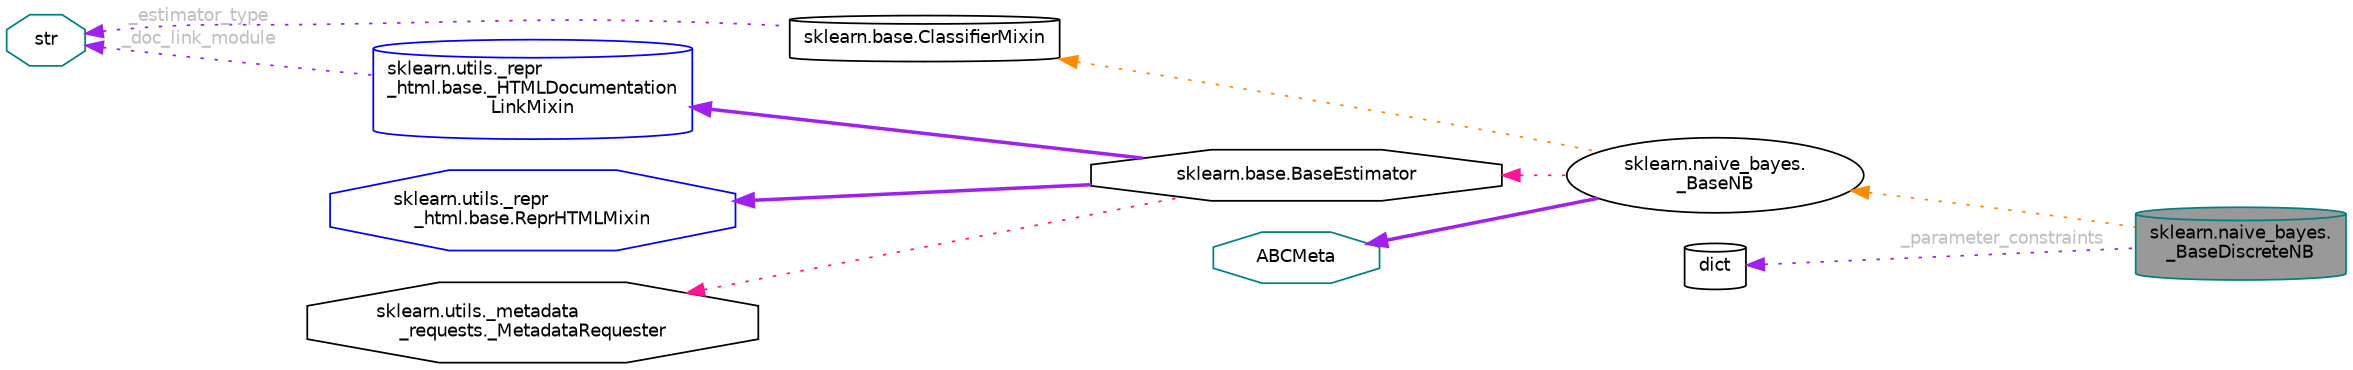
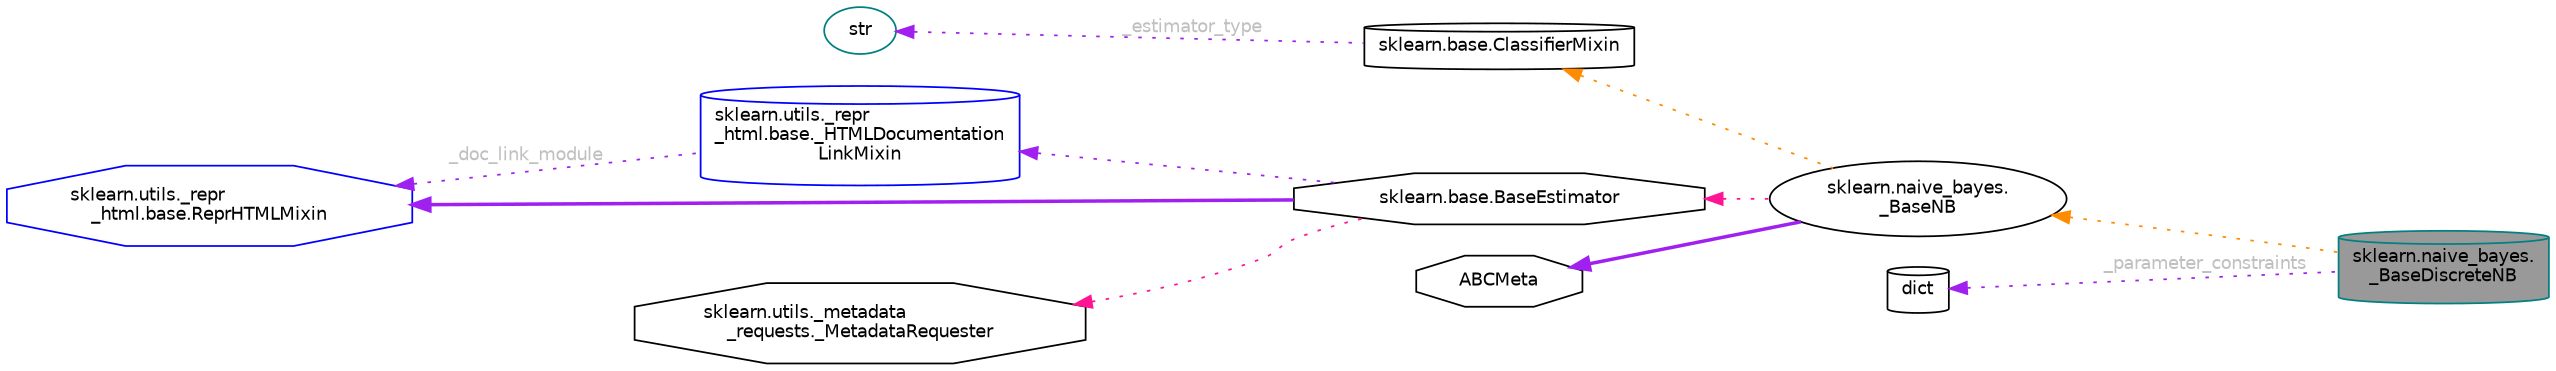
(46, 40) -> (860, 31)
(238, 62) -> (557, 168)
(927, 134) -> (1187, 168)
(1296, 258) -> (1499, 281)
